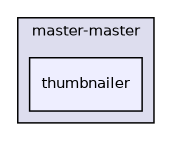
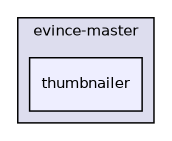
(86, 32) -> (86, 32)
